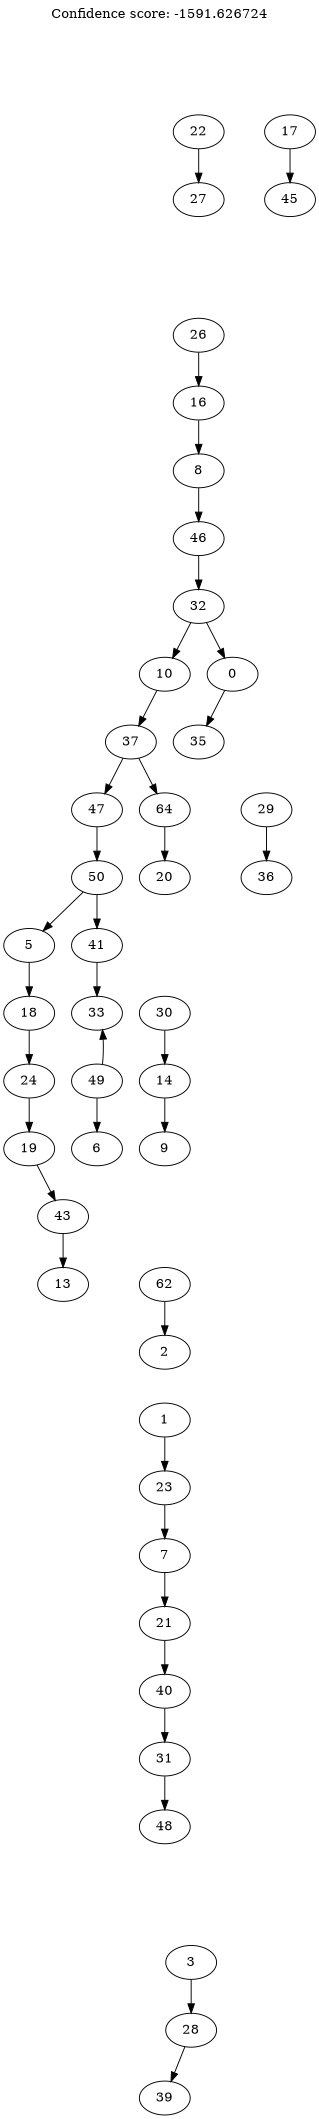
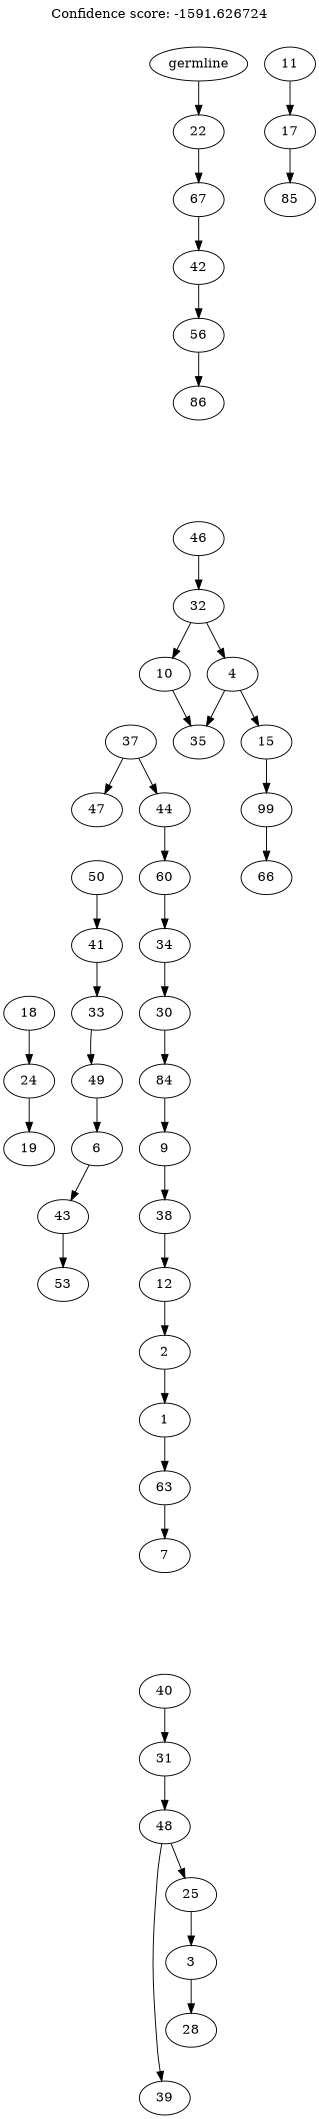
none -> (199, 64)
none -> (290, 64)
(199, 200) -> (199, 200)
(290, 200) -> (290, 200)
none -> (199, 267)
(199, 335) -> (199, 335)
(199, 403) -> (199, 403)
(199, 471) -> none
(233, 674) -> (233, 674)
(150, 704) -> (180, 704)
none -> (266, 742)
(165, 810) -> (165, 810)
(266, 810) -> (266, 810)
(97, 839) -> none
(165, 878) -> (165, 878)
(266, 878) -> (266, 878)
(29, 945) -> none
none -> (165, 945)
(103, 1052) -> (91, 1042)
(165, 1081) -> (165, 1081)
(44, 1178) -> (82, 1178)
none -> (165, 1217)
(63, 1284) -> (63, 1284)
(165, 1284) -> (165, 1284)
none -> (165, 1382)
(165, 1488) -> (165, 1488)
(165, 1623) -> none
none -> (191, 1895)
(180, 2060) -> (153, 1958)
